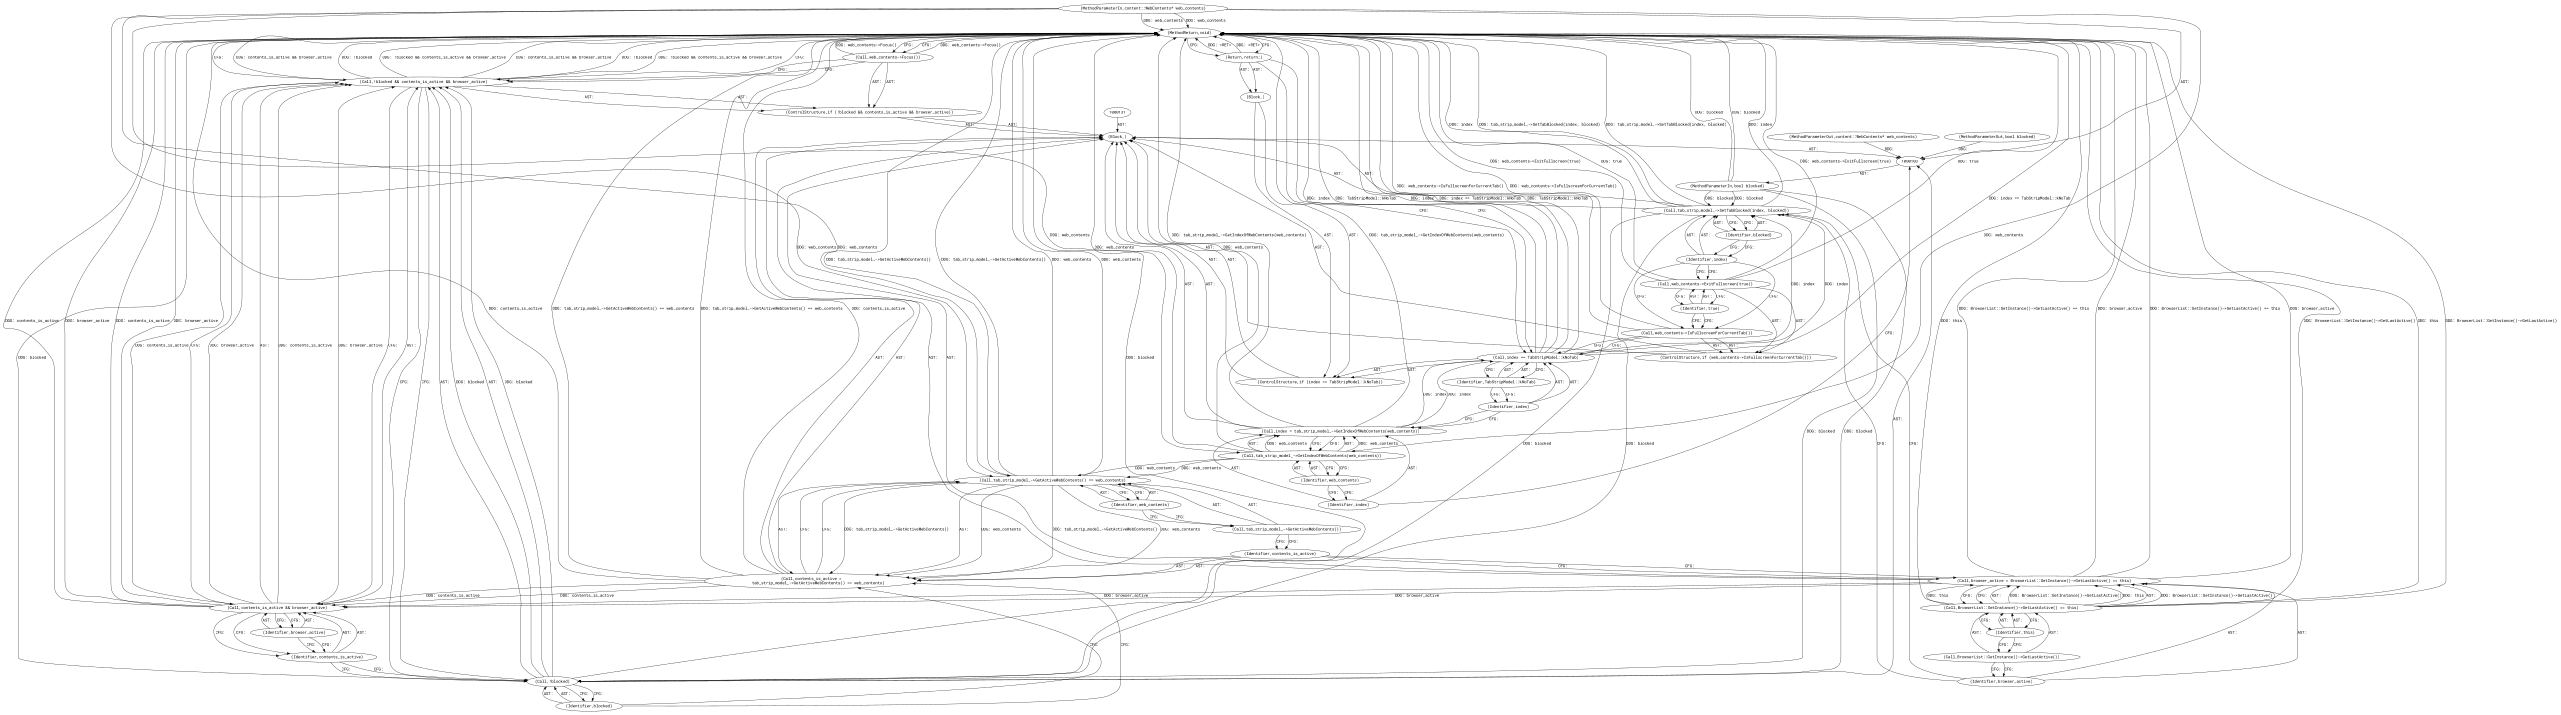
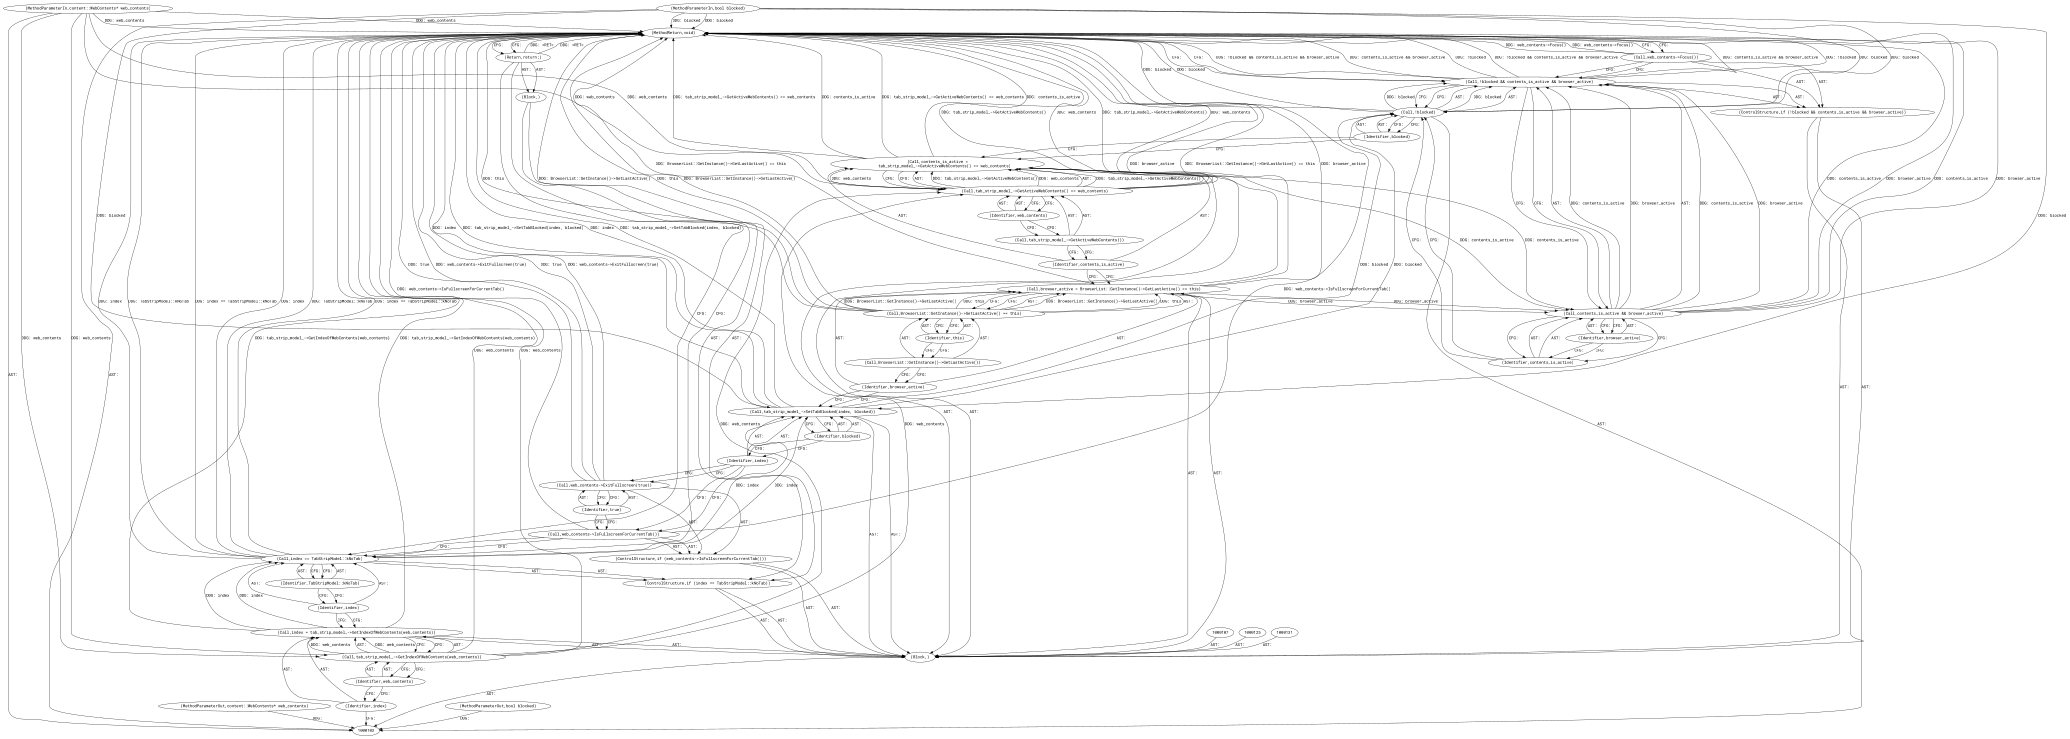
(1834, 175) -> (82, 259)
none -> (1220, 633)
none -> (1252, 633)
